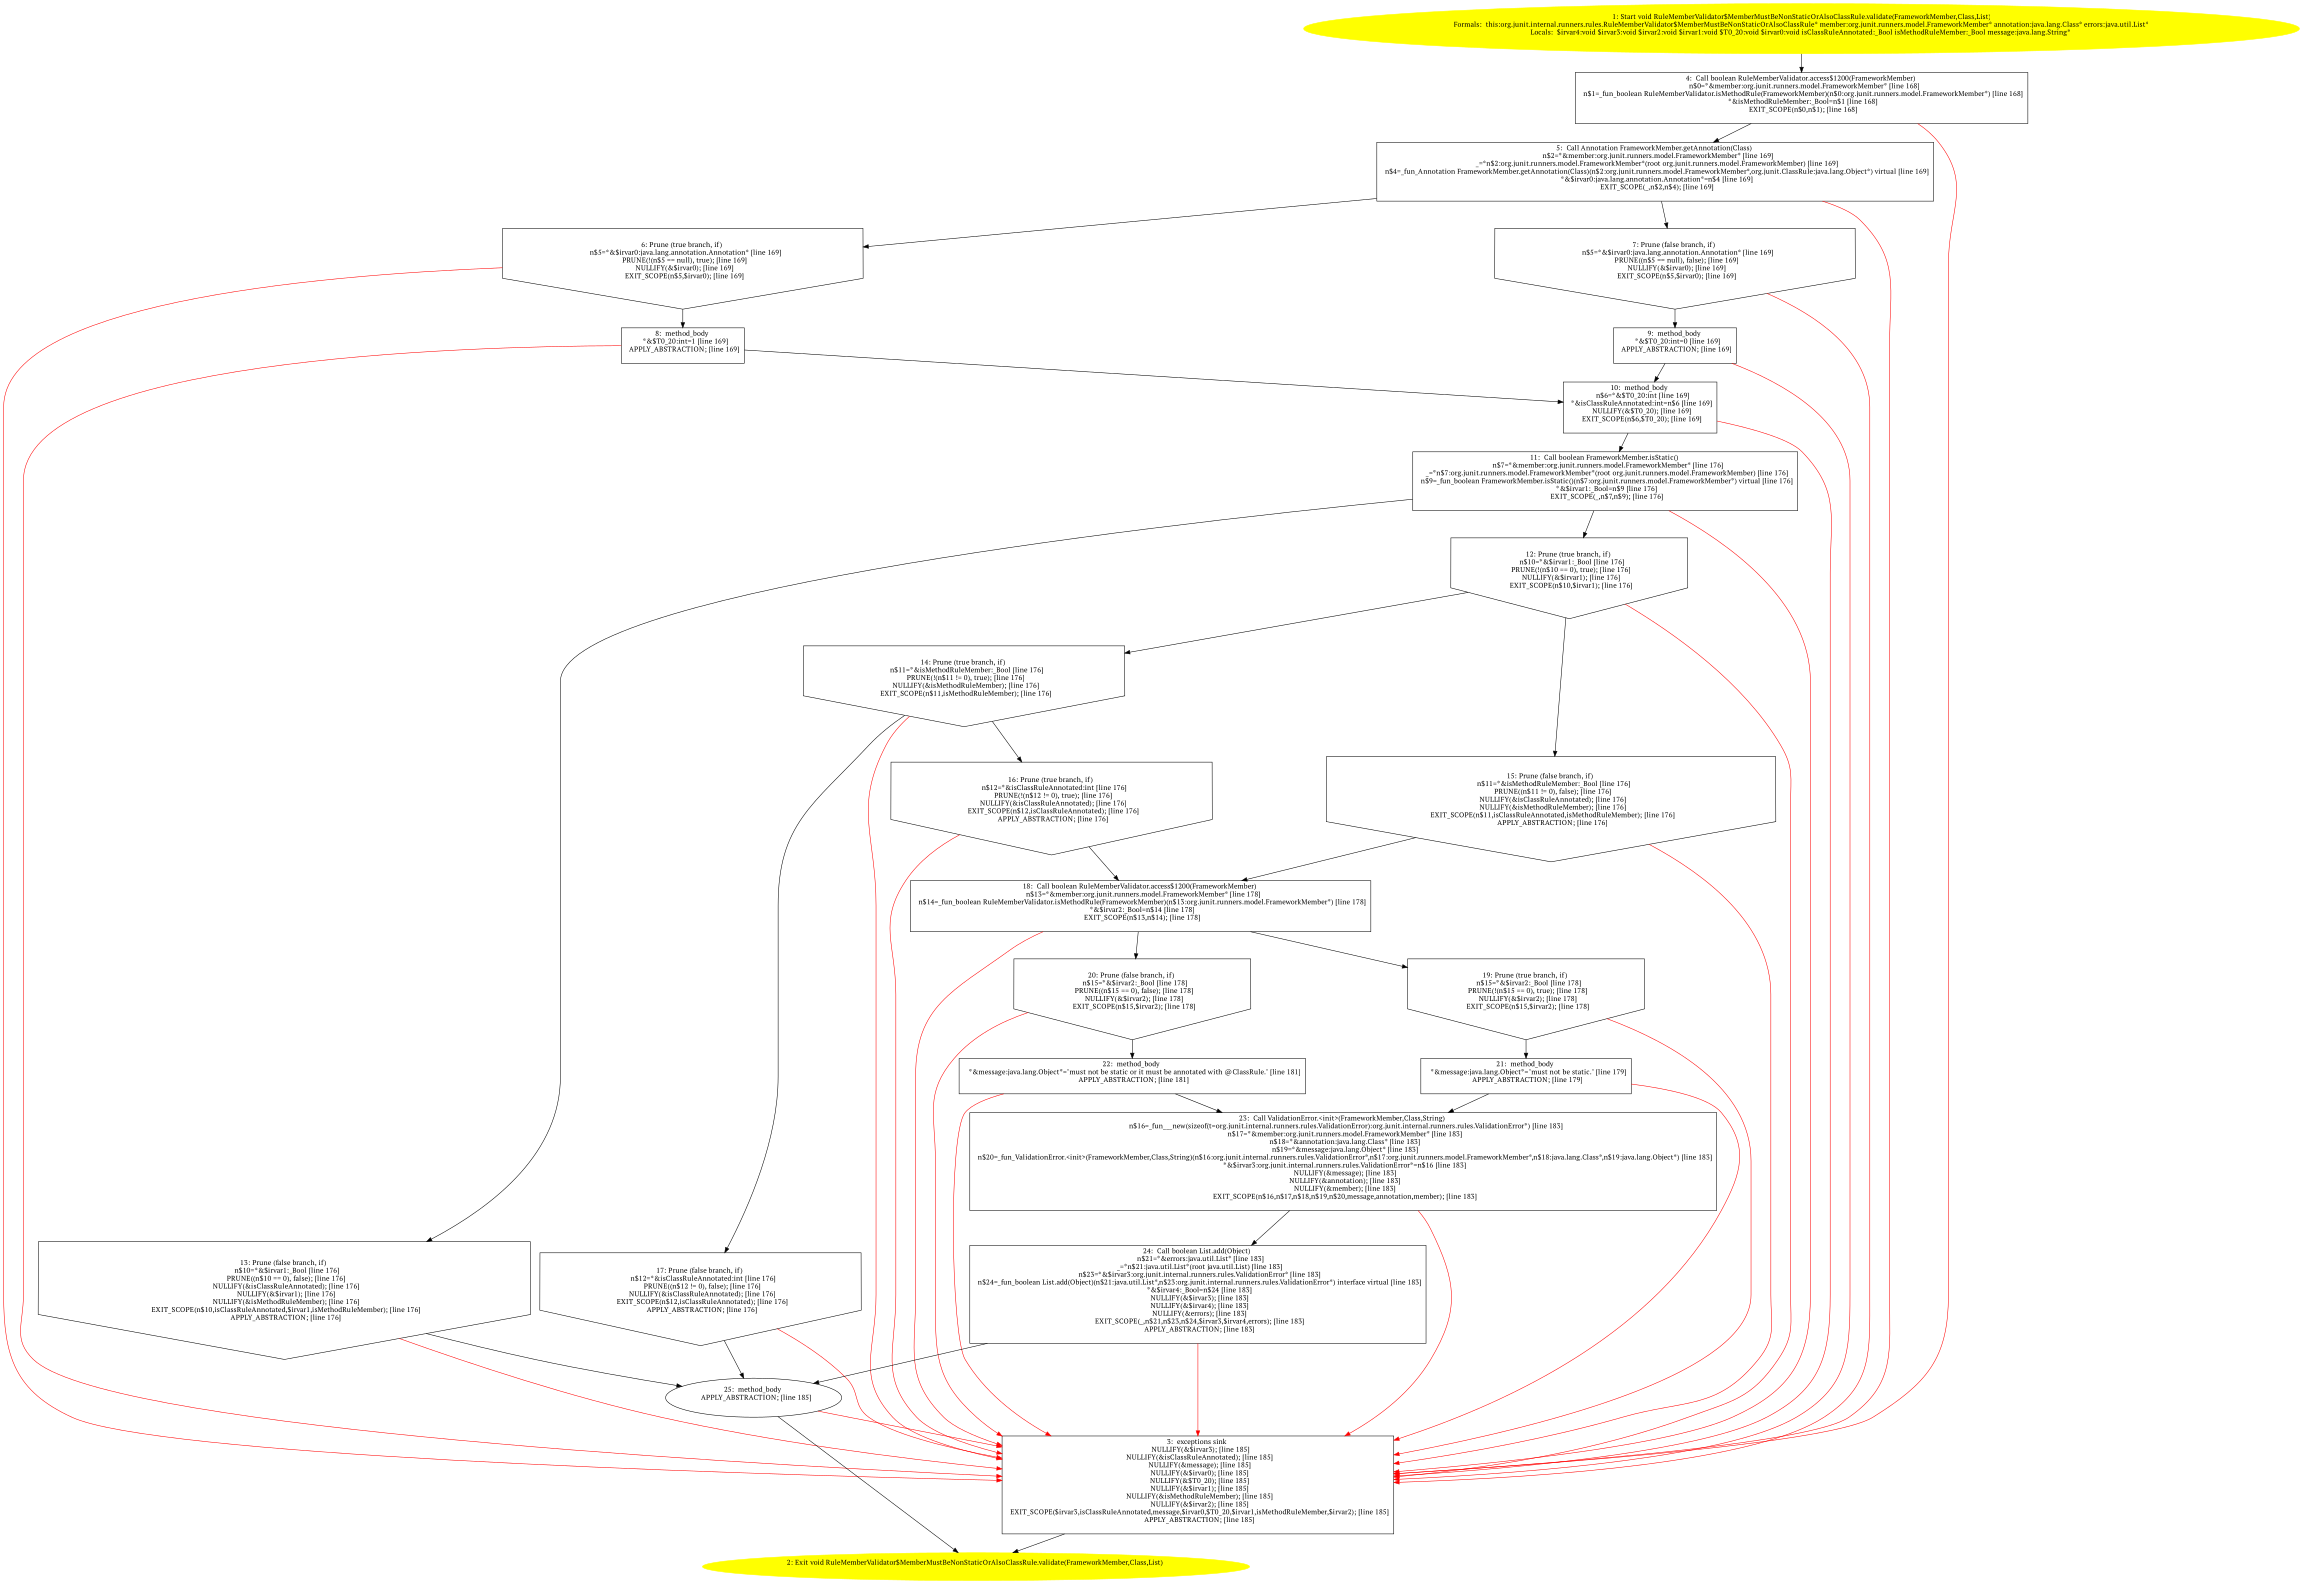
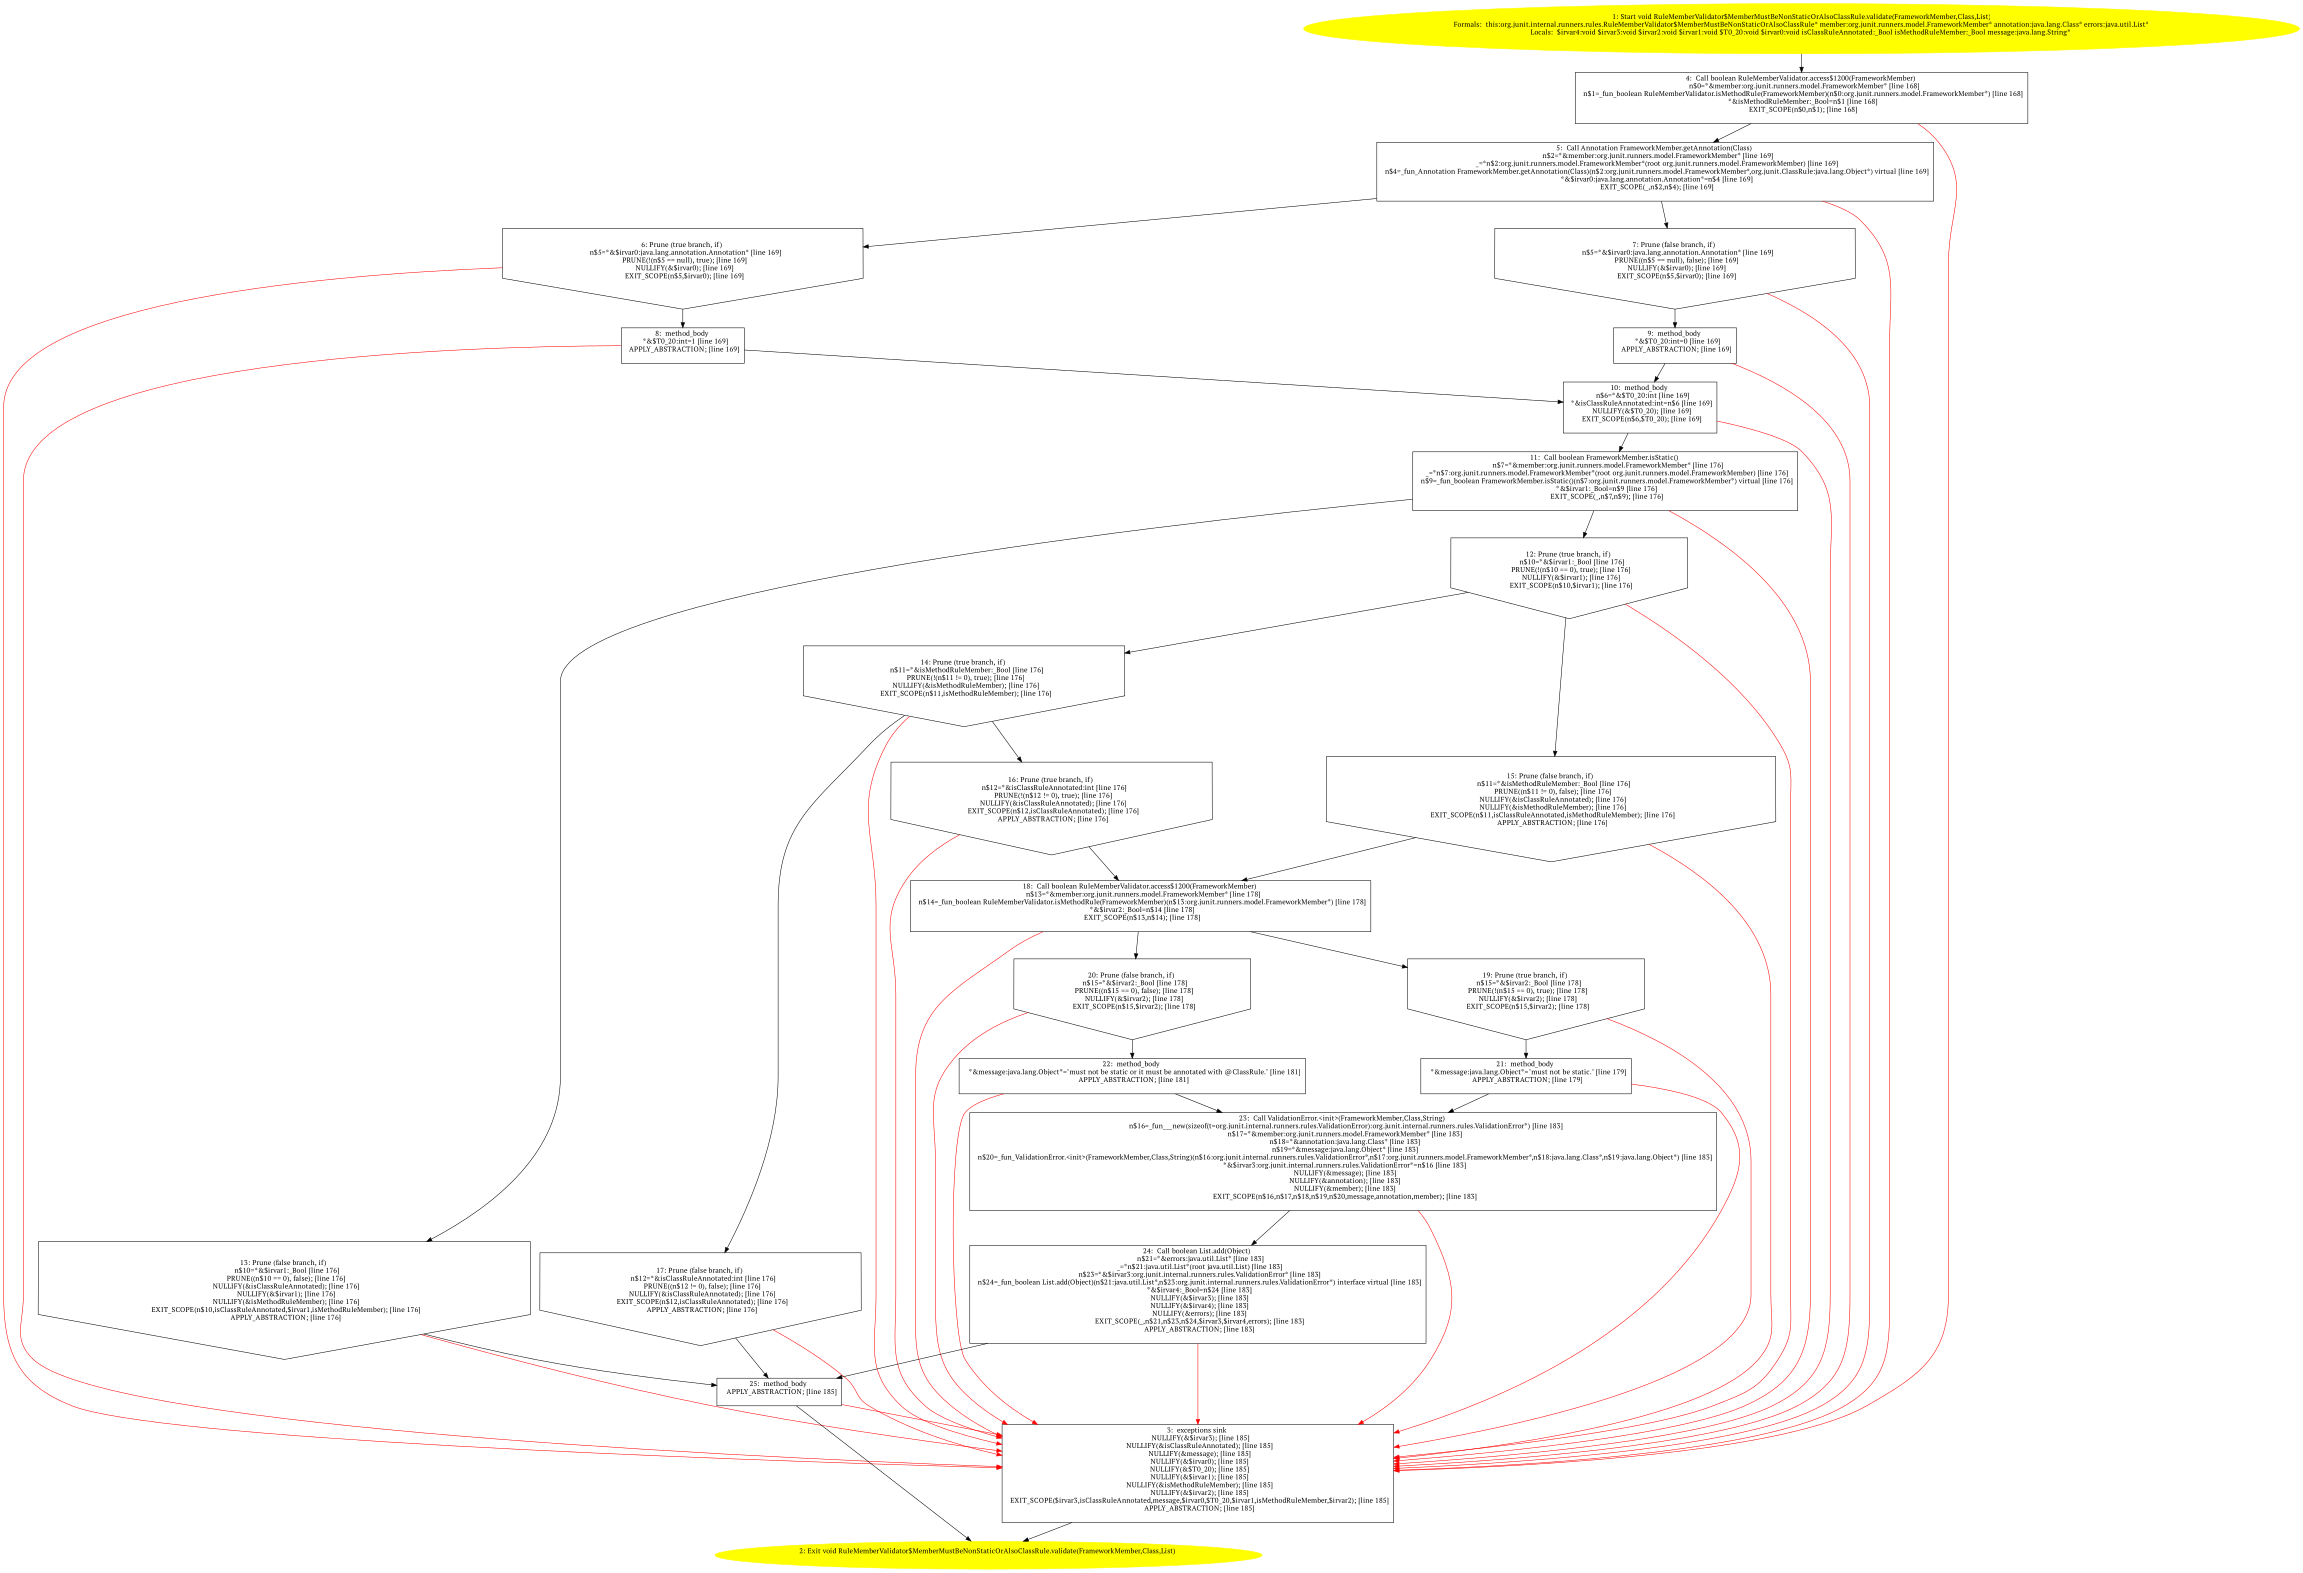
(754, 1398) -> (779, 1392)
